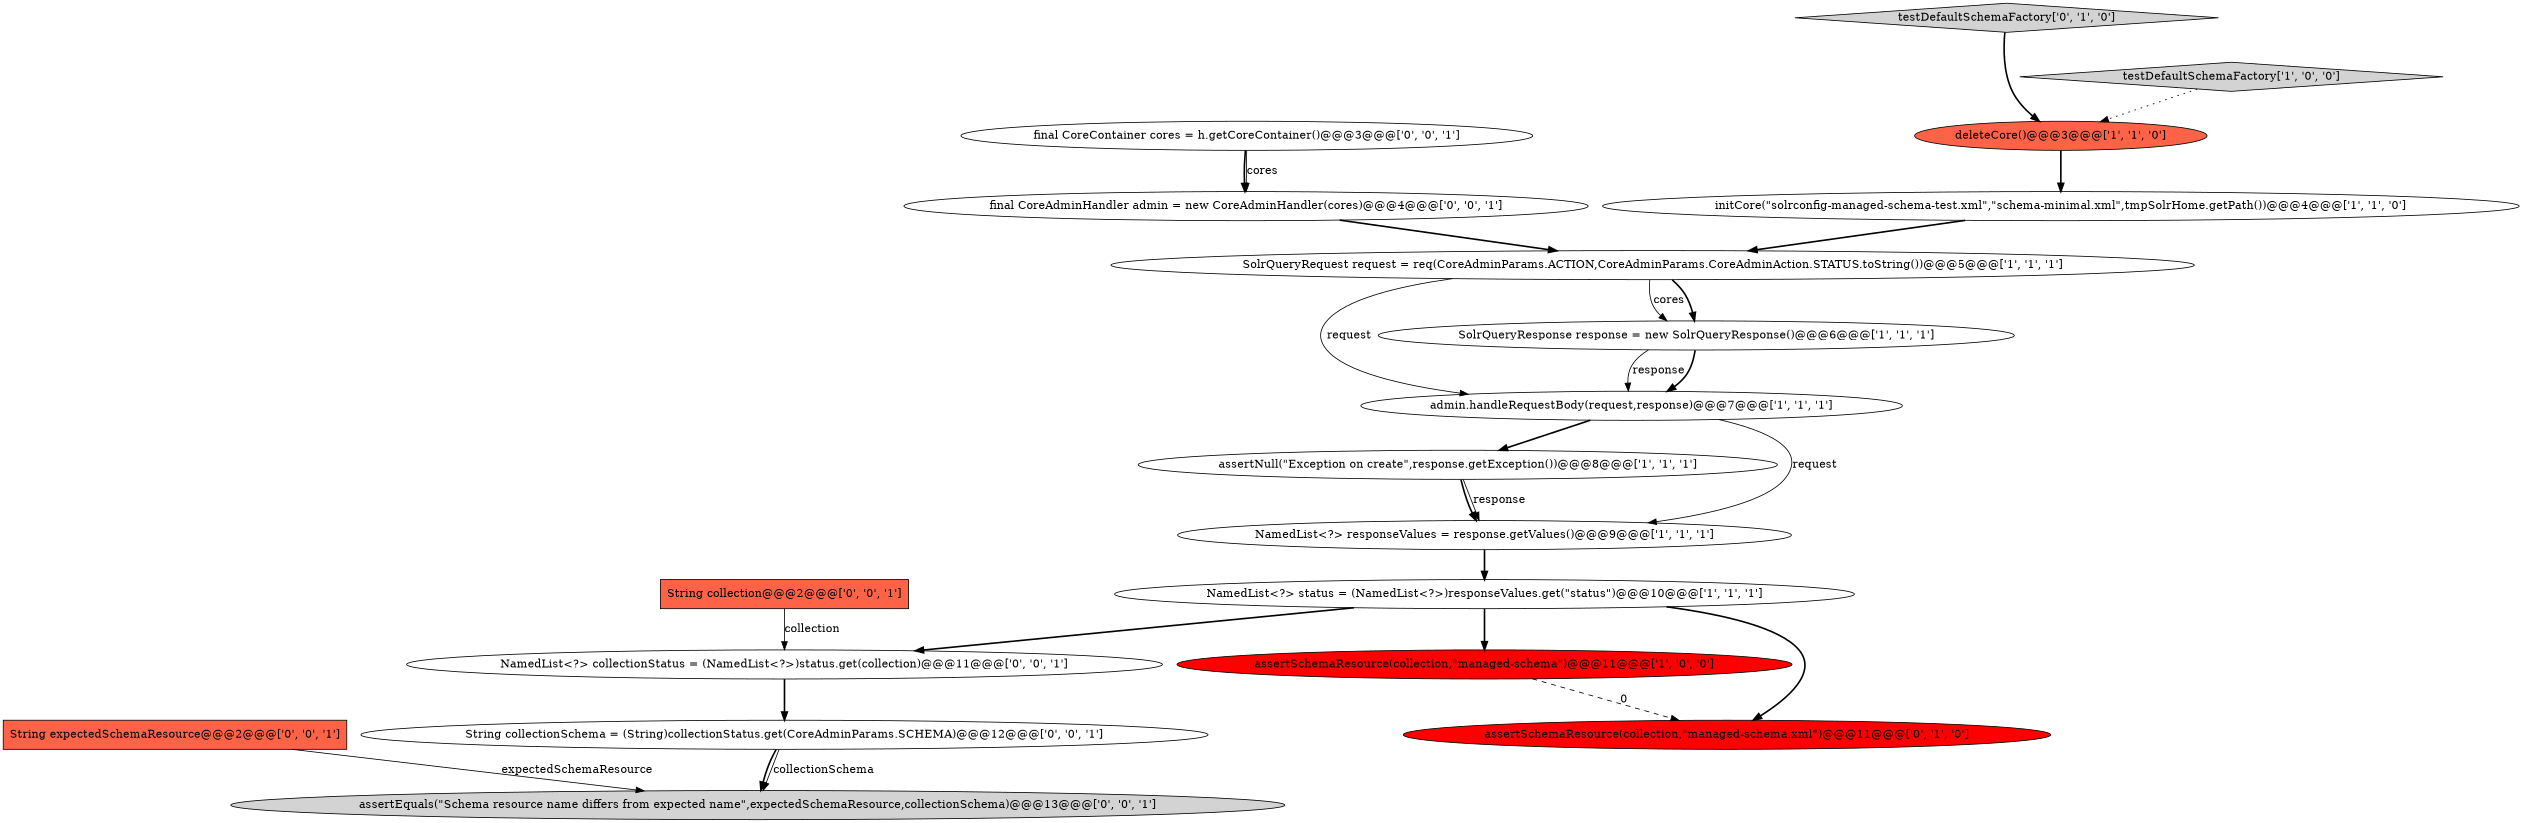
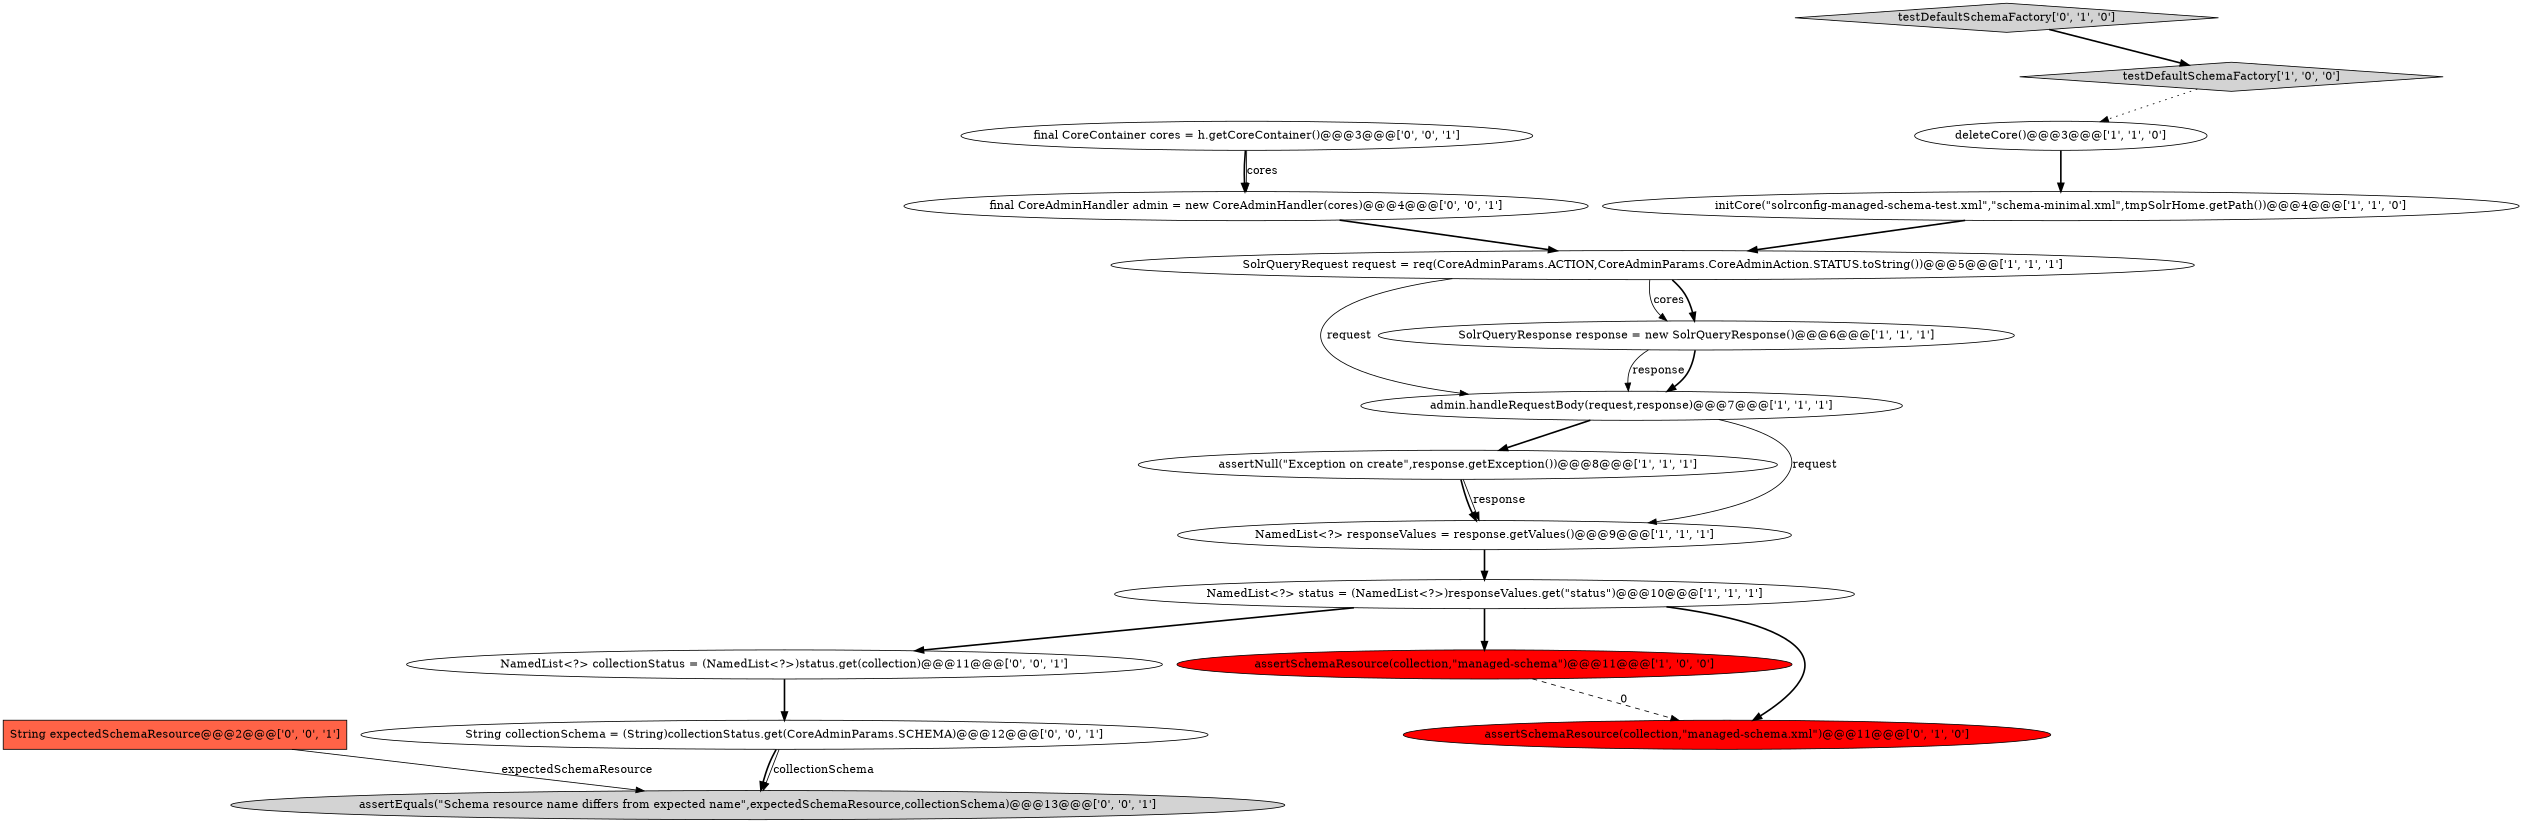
(2008, 78) -> (2115, 46)
(2061, 136) -> (2061, 136)
(784, 594) -> none
